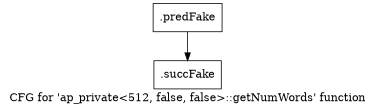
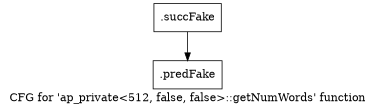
(188, 42) -> (188, 42)
